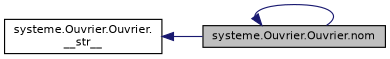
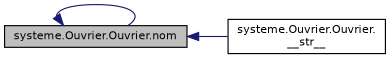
(188, 36) -> (213, 36)
